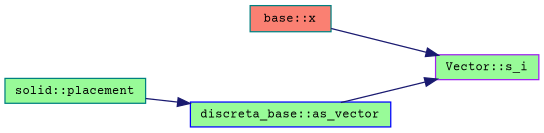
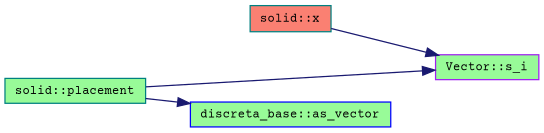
(291, 19) -> (291, 19)
(383, 92) -> (284, 79)
